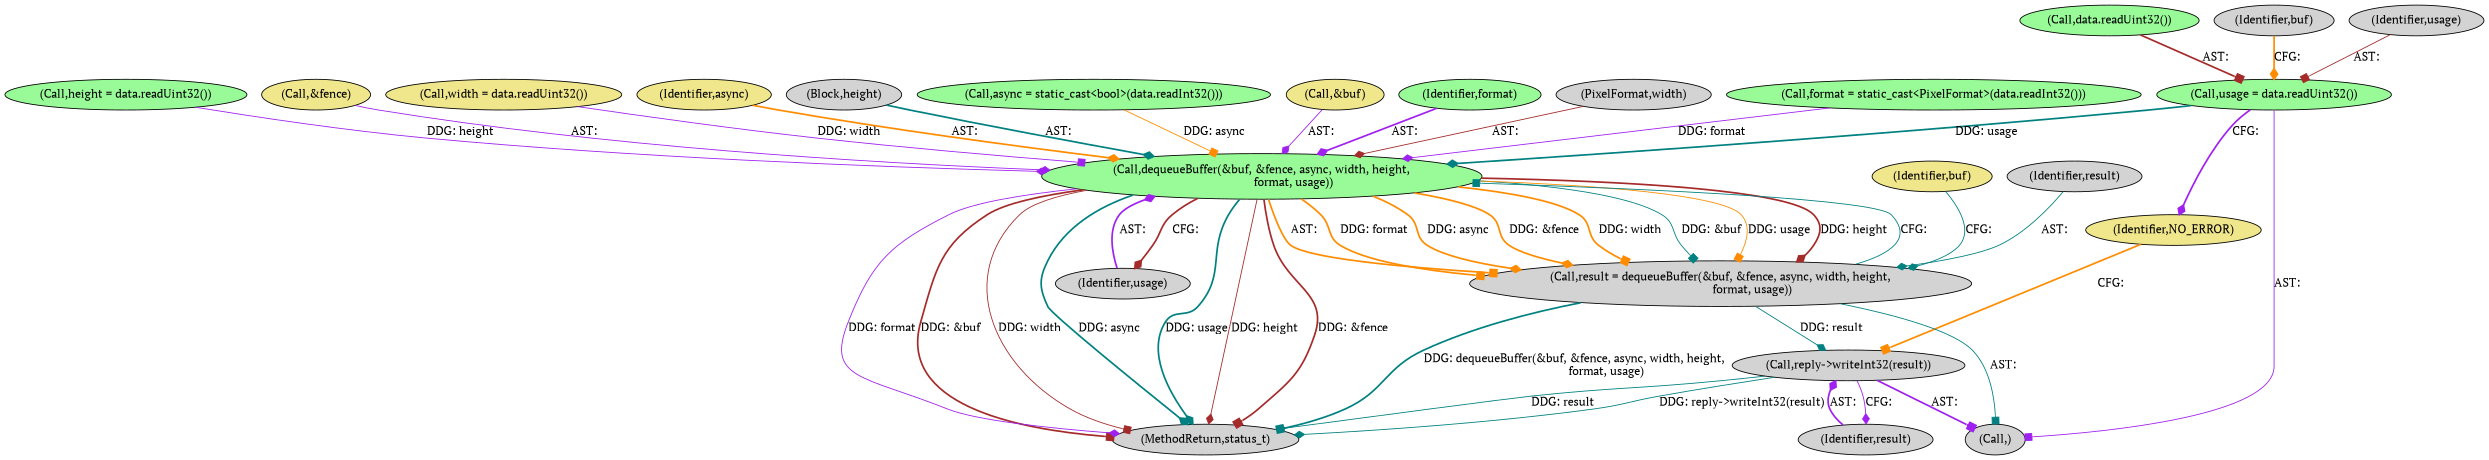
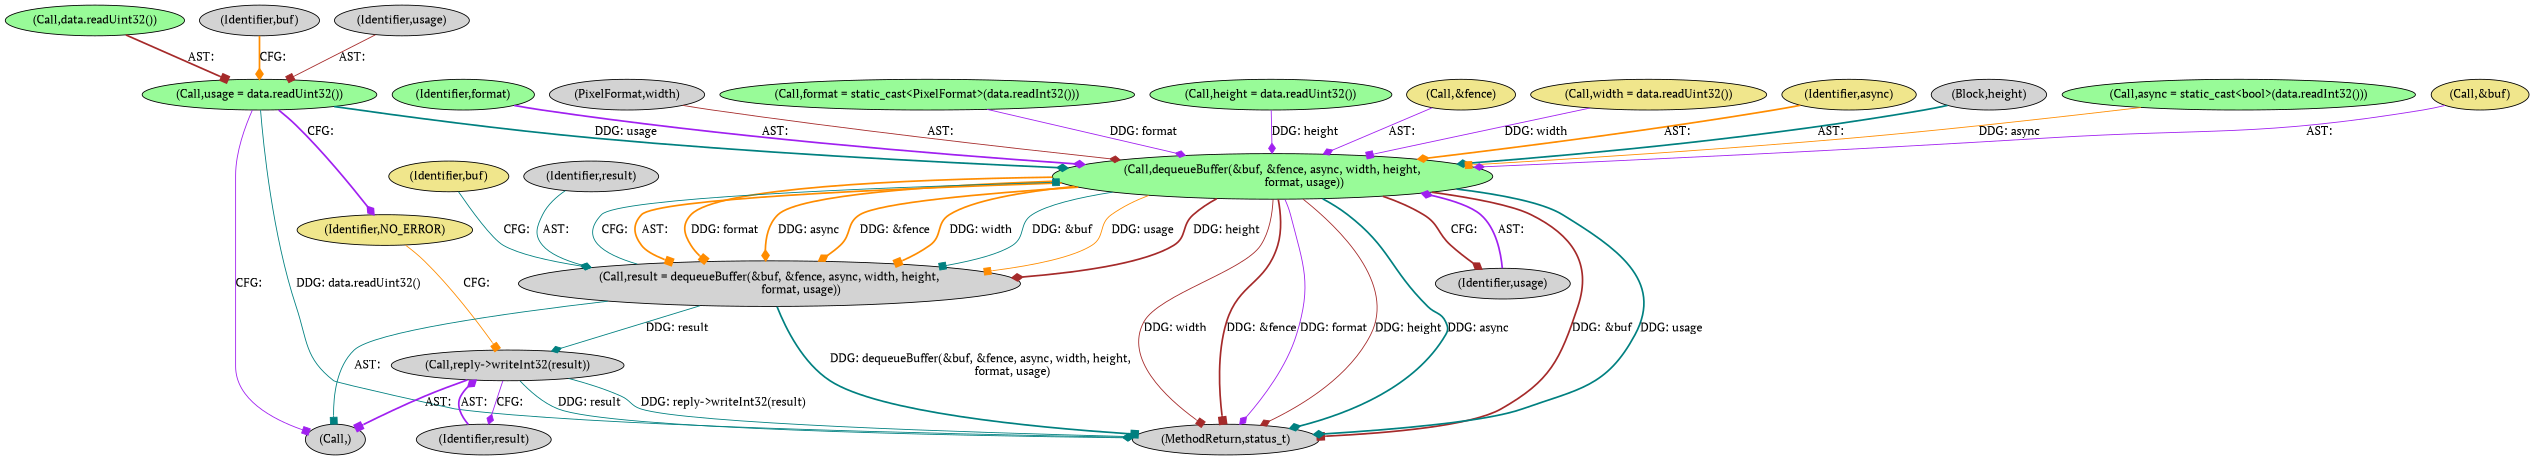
(2289, 284) -> (251, 284)
(2016, 296) -> (452, 291)
none -> (584, 420)
